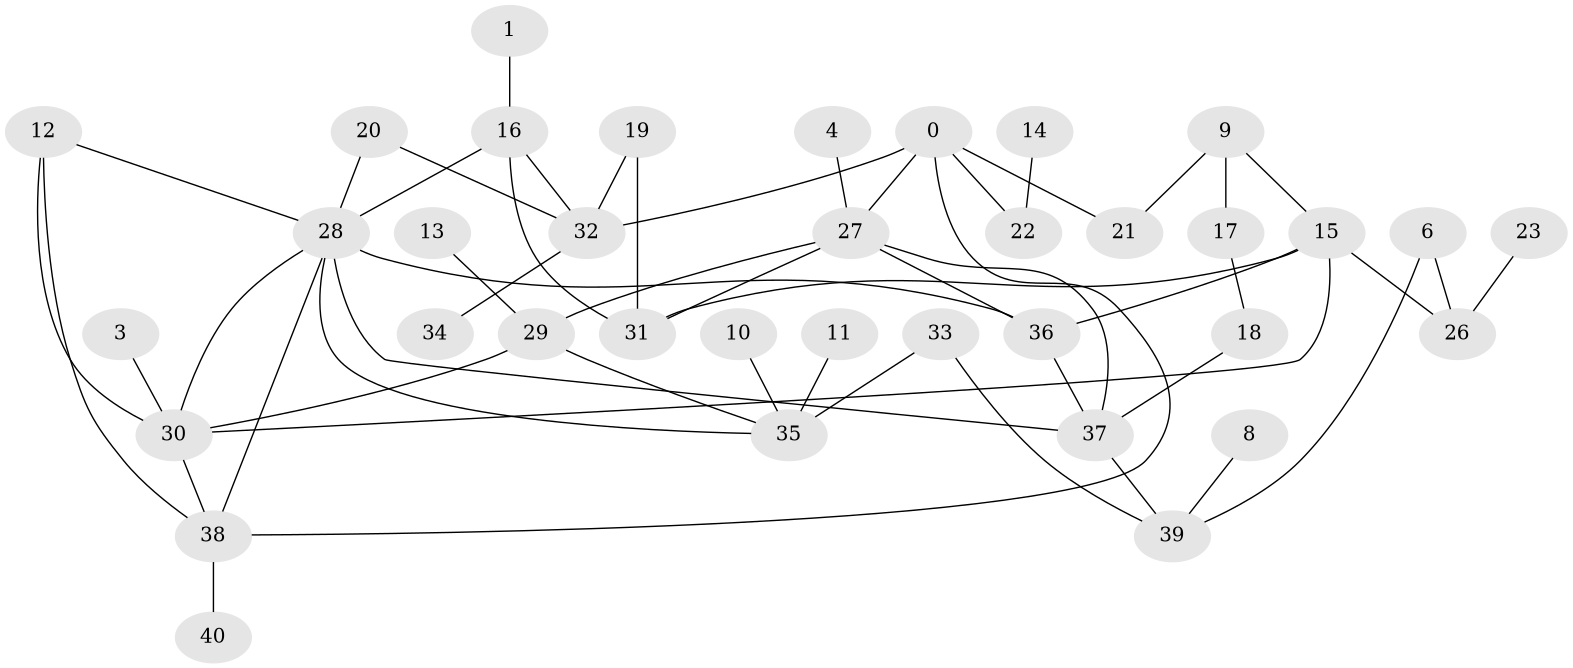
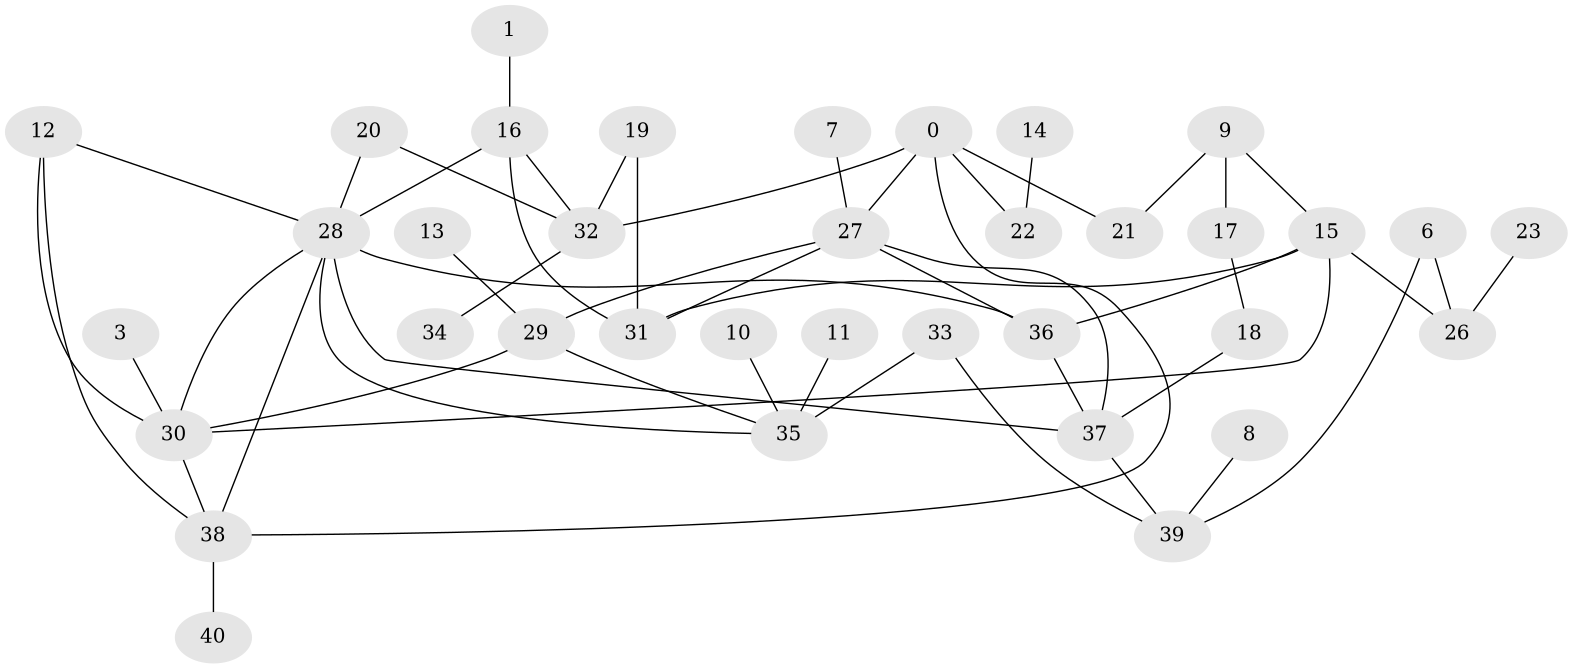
(833, 132) -> (833, 132)
